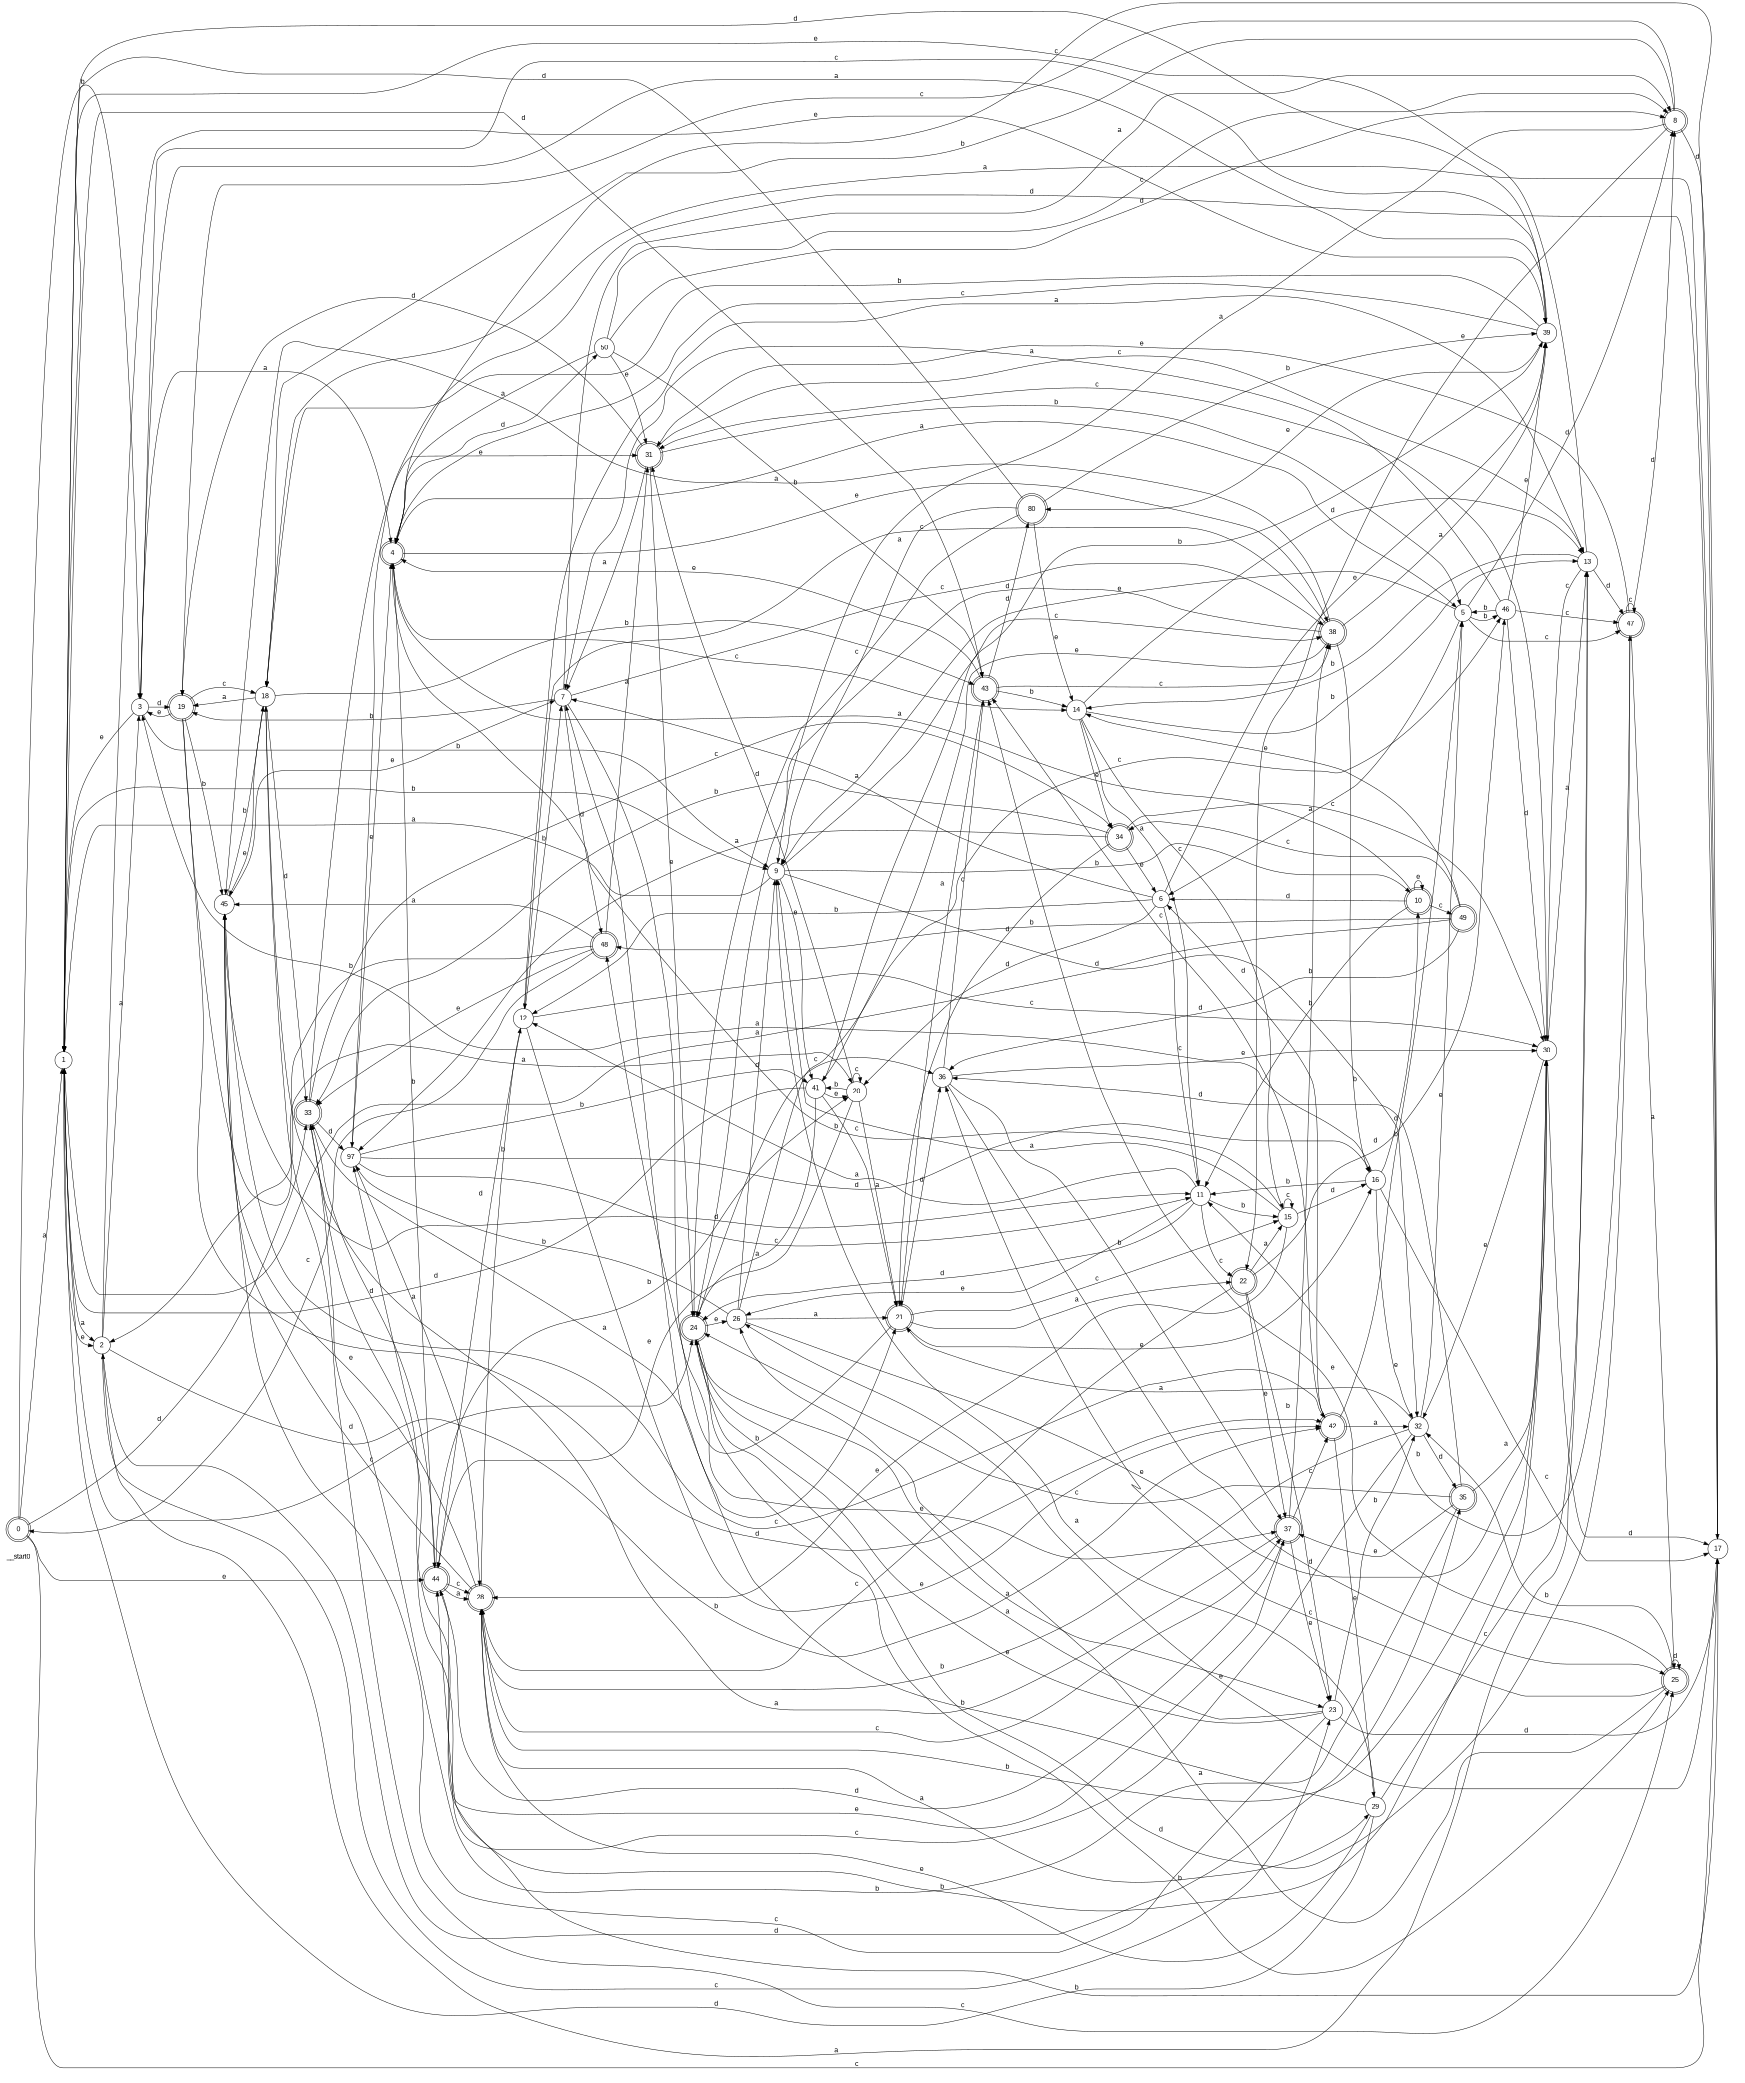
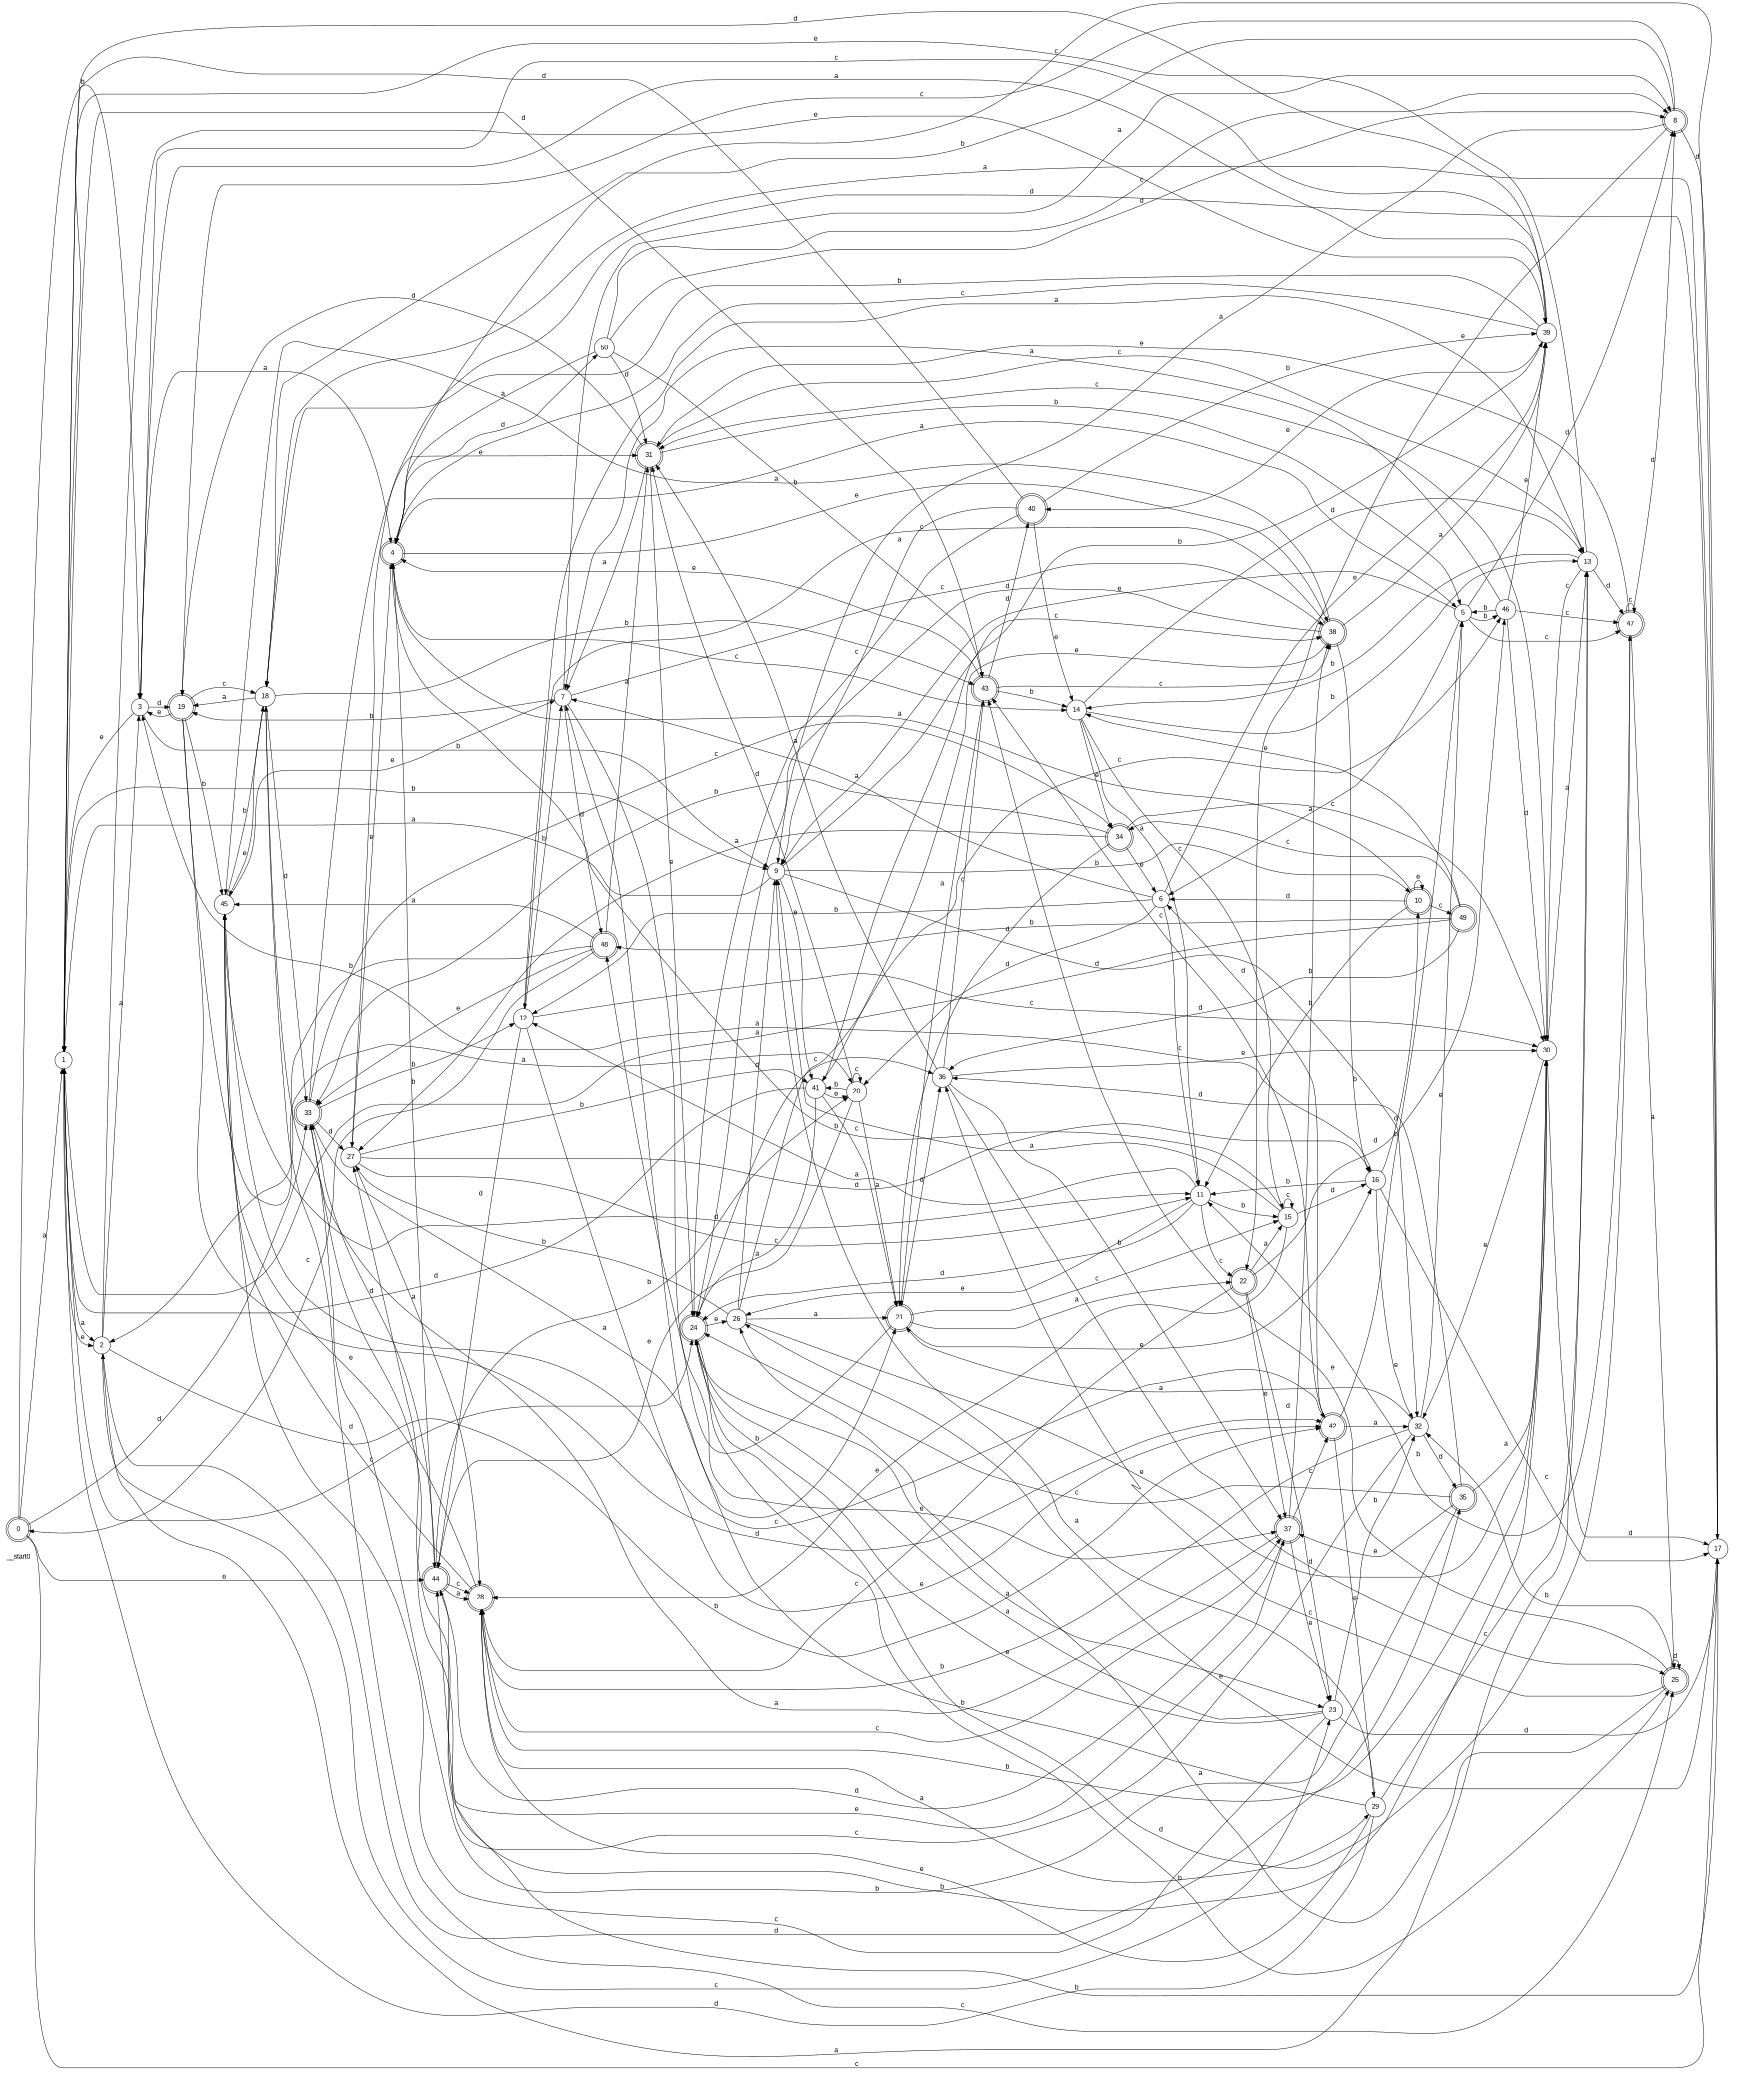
(627, 375) -> (627, 375)
(1032, 509) -> (1032, 509)
none -> (800, 767)
(351, 1157) -> (351, 1157)
(492, 1309) -> (415, 1068)
(1288, 1406) -> (1288, 1406)
